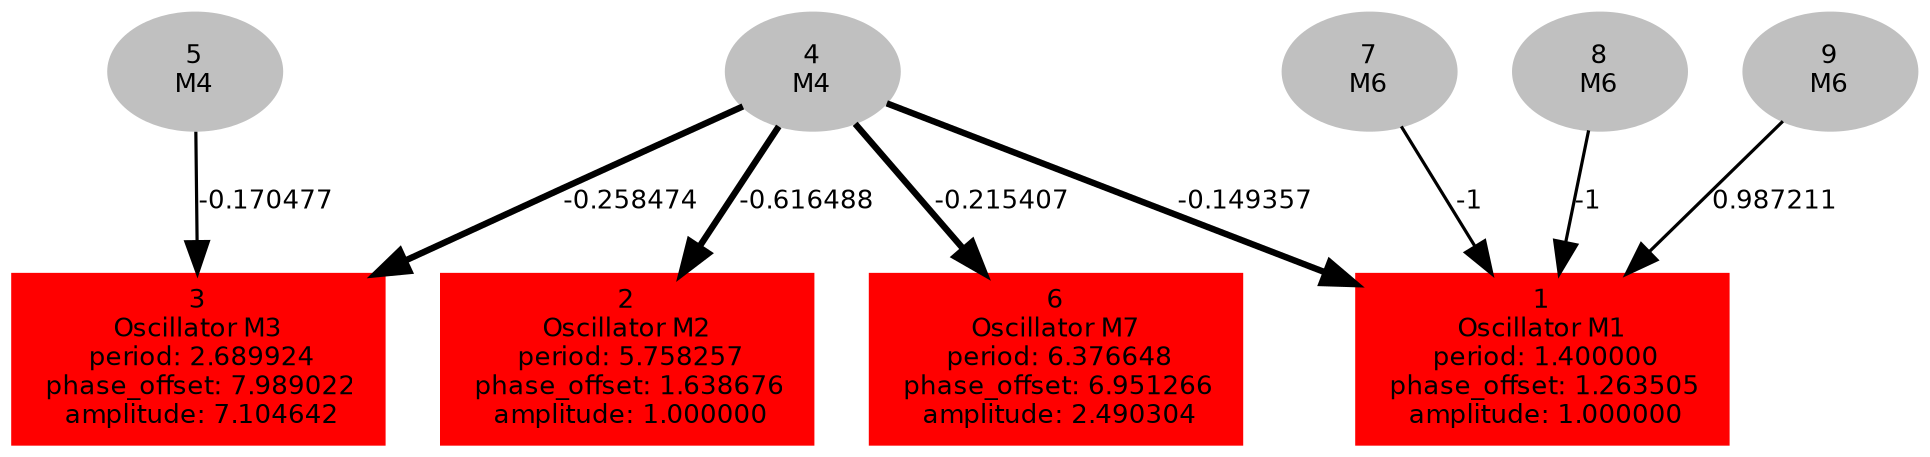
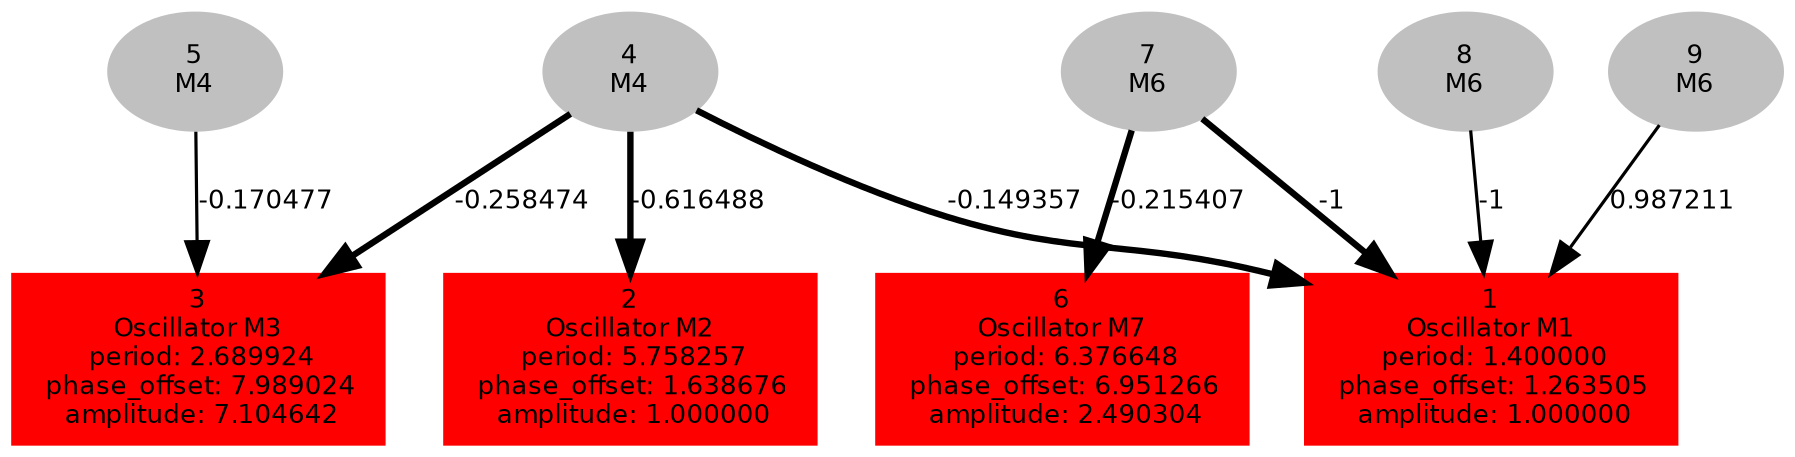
(909, 186) -> (1115, 186)
(1438, 186) -> (1284, 186)
(198, 386) -> (198, 386)
